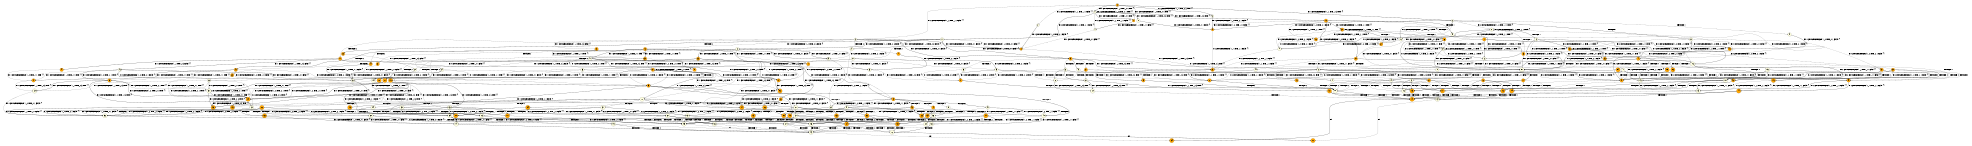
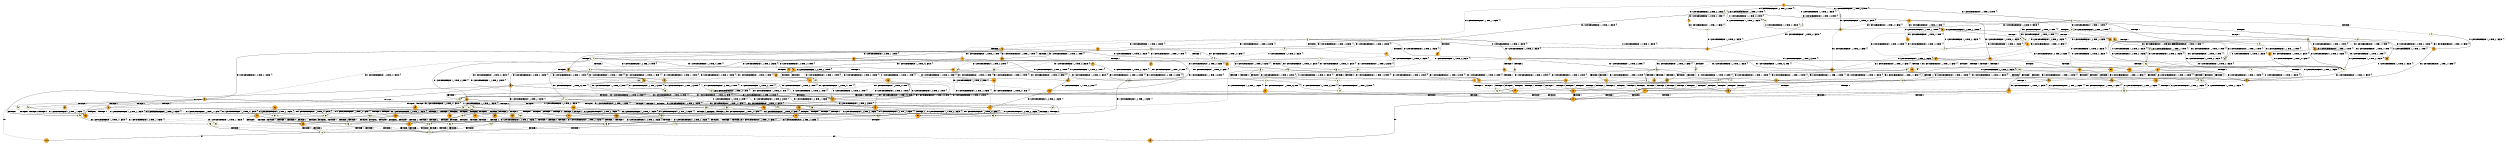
(1880, 73) -> (2014, 80)
(306, 115) -> none
(730, 128) -> (444, 128)
